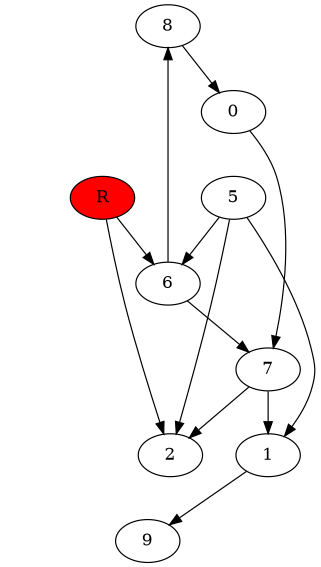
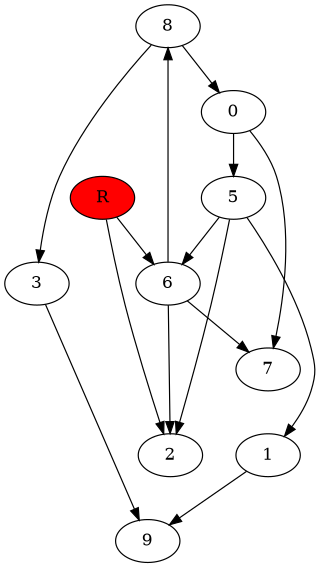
none -> (234, 149)
none -> (37, 284)
(268, 406) -> none
(224, 408) -> (169, 363)
